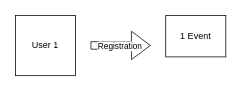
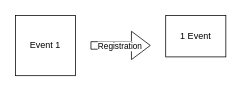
(45, 45) -> (45, 45)
